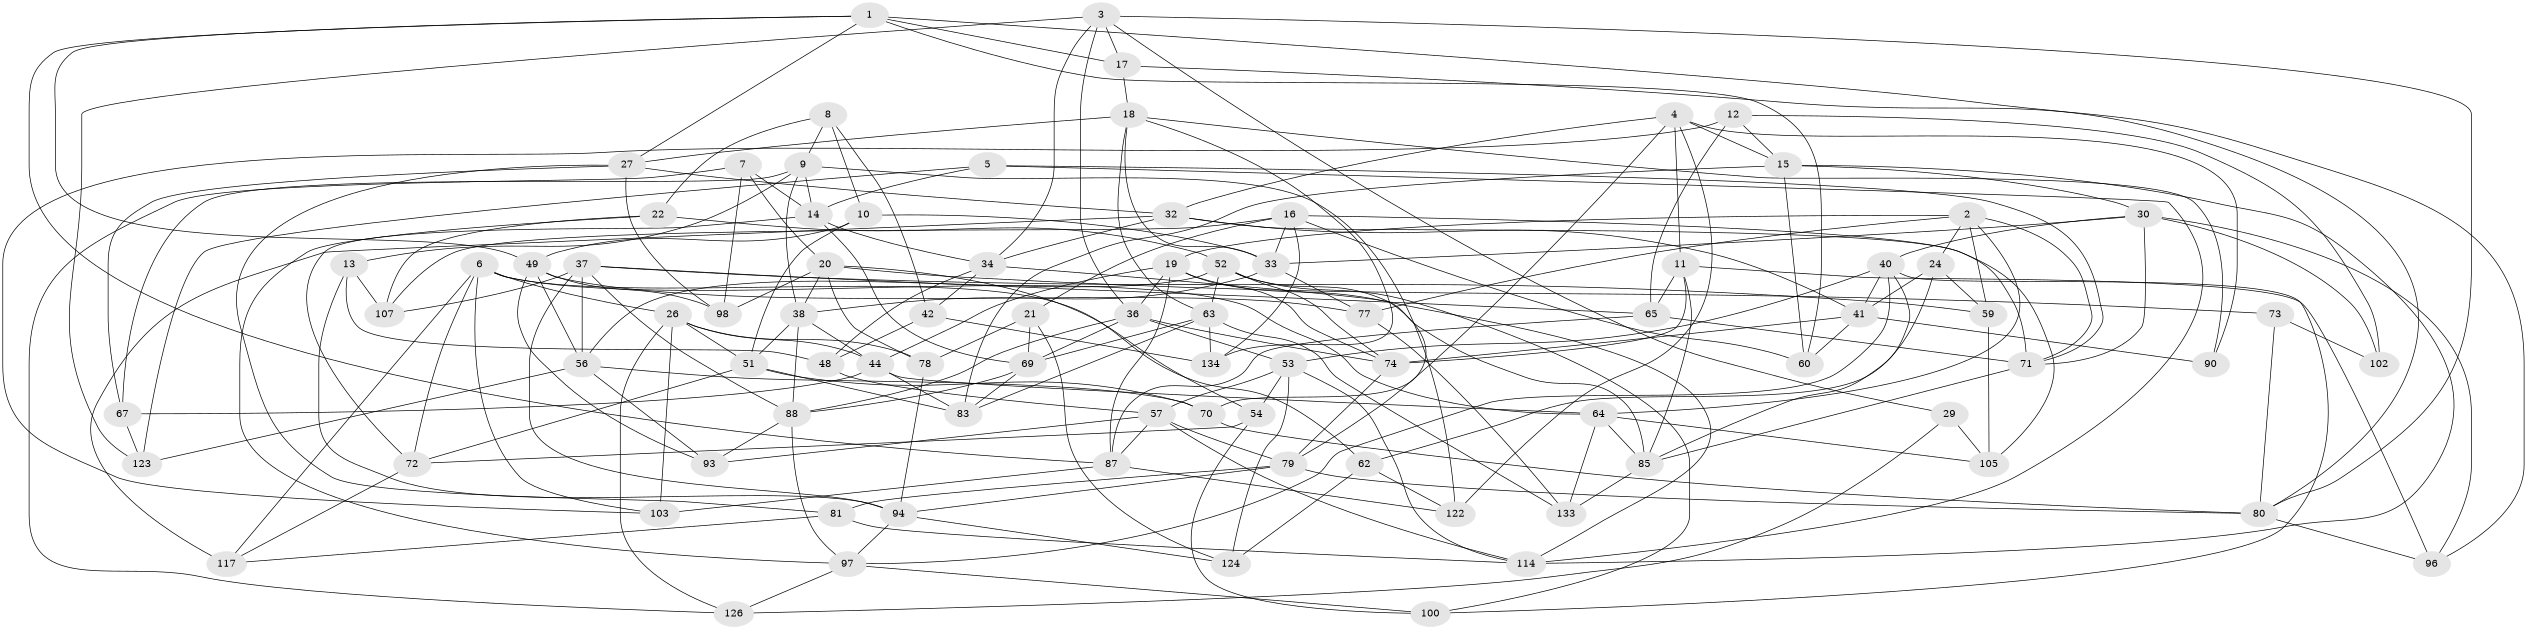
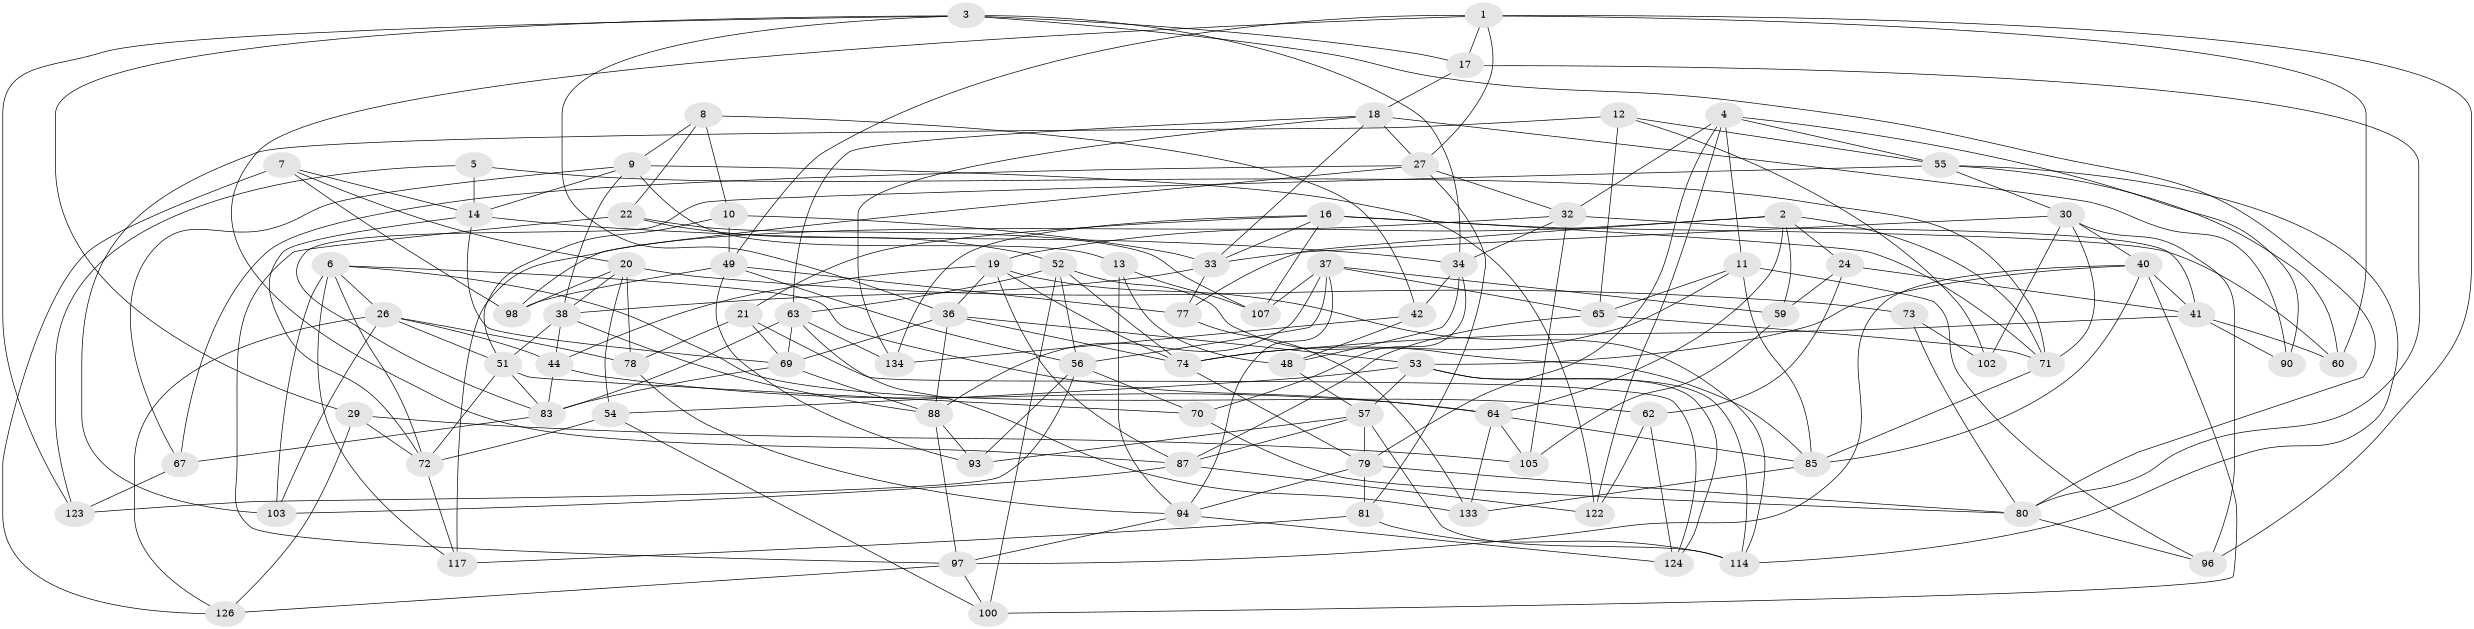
(1783, 165) -> (1941, 165)
(2011, 195) -> none
(503, 408) -> (364, 439)
none -> (391, 440)
